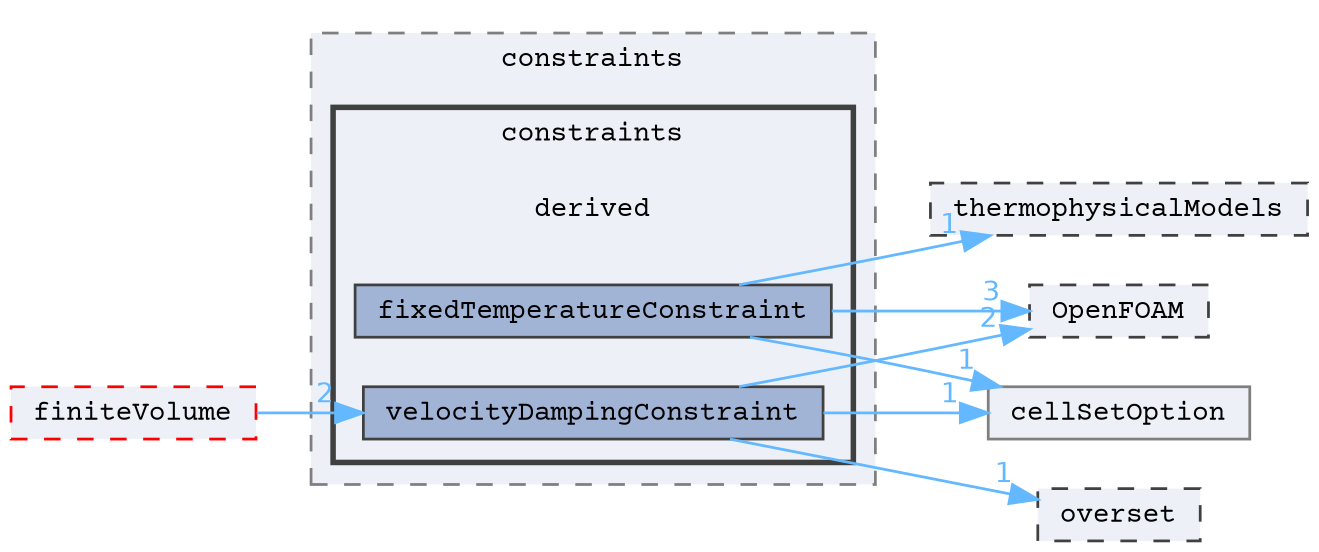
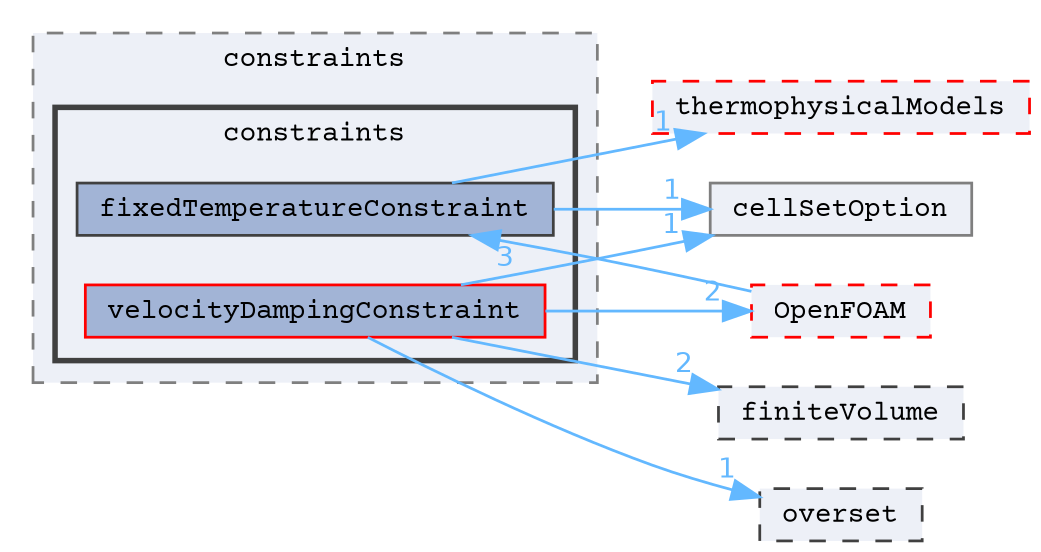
(593, 209) -> none
(1119, 209) -> (841, 107)
(916, 311) -> (644, 268)
(1119, 311) -> (841, 311)
(134, 413) -> (841, 413)
(294, 413) -> (619, 370)
(593, 413) -> (315, 311)
